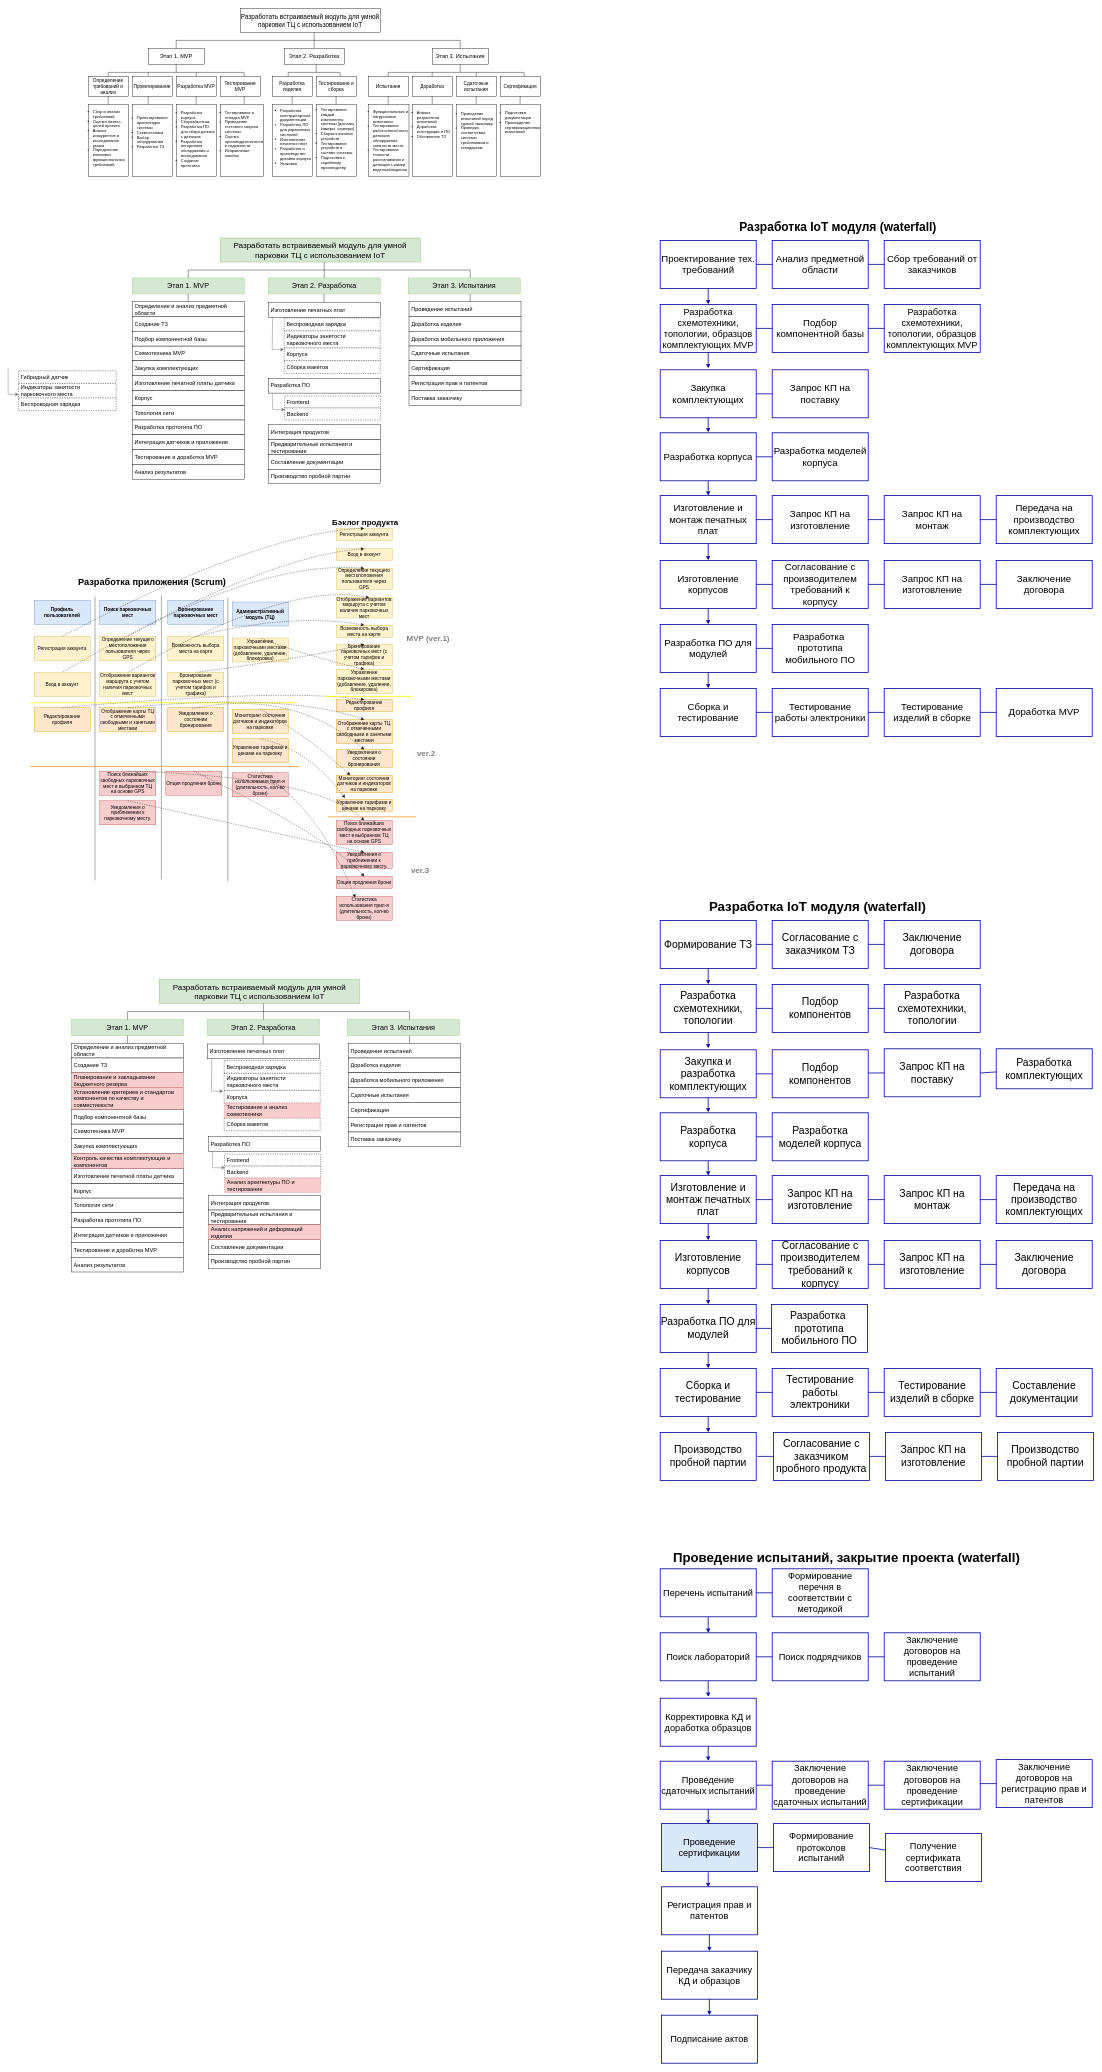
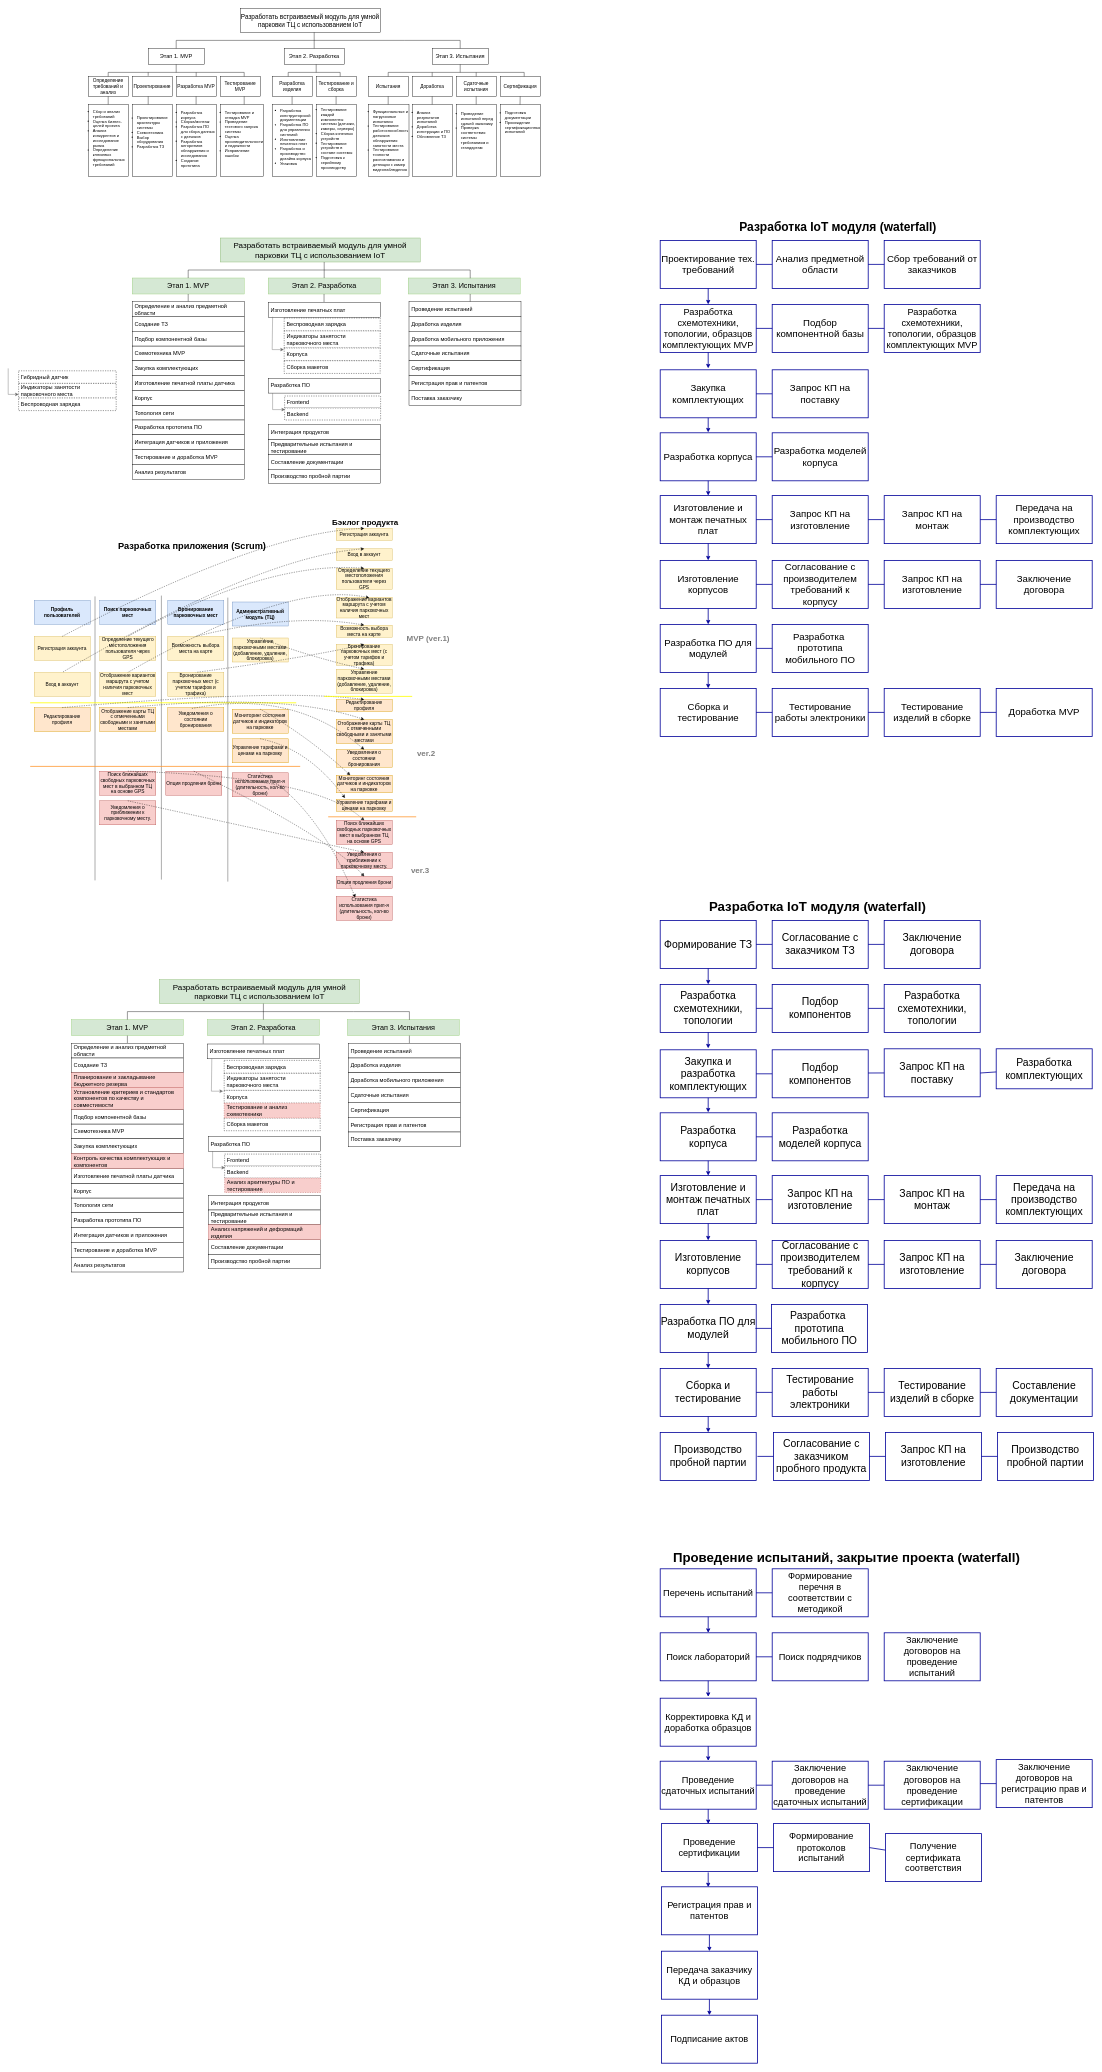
(152, 582) -> (192, 546)
(876, 1657) -> none
(709, 1847) -> (709, 1847)
